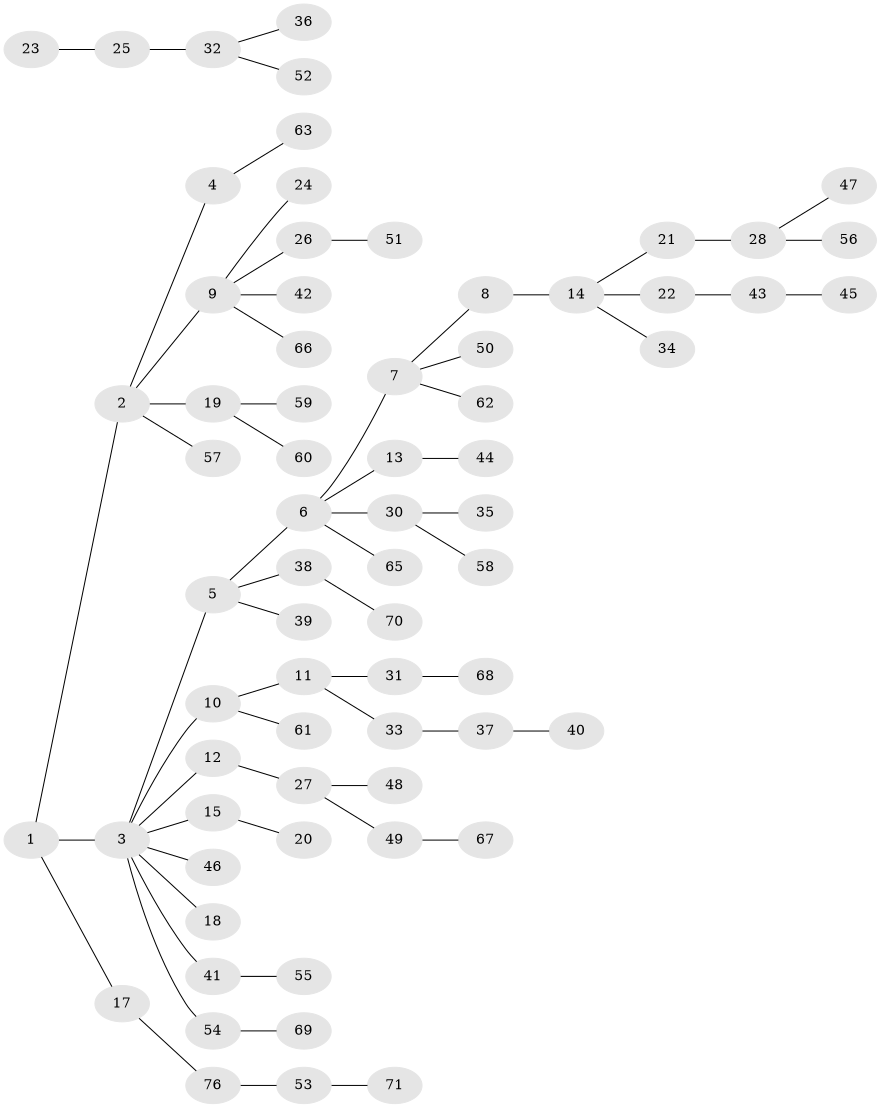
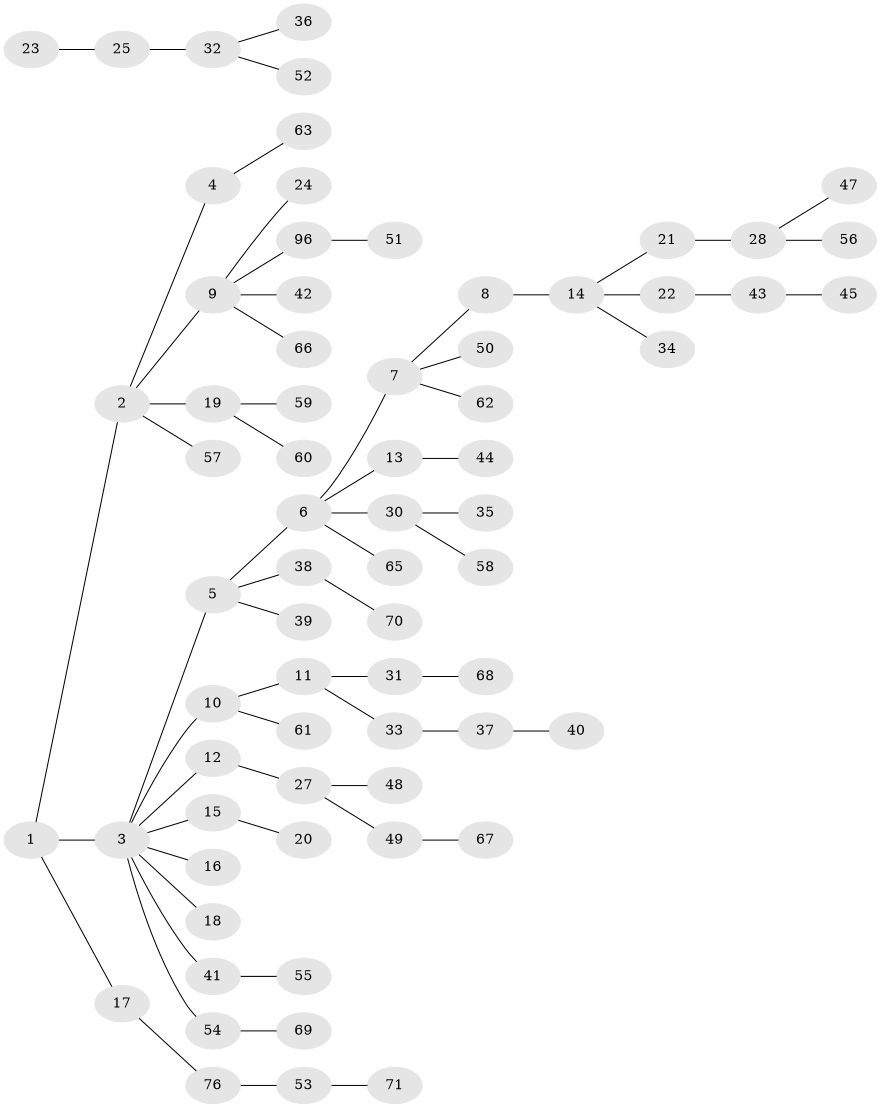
(304, 240) -> (304, 240)
(213, 867) -> (213, 867)
